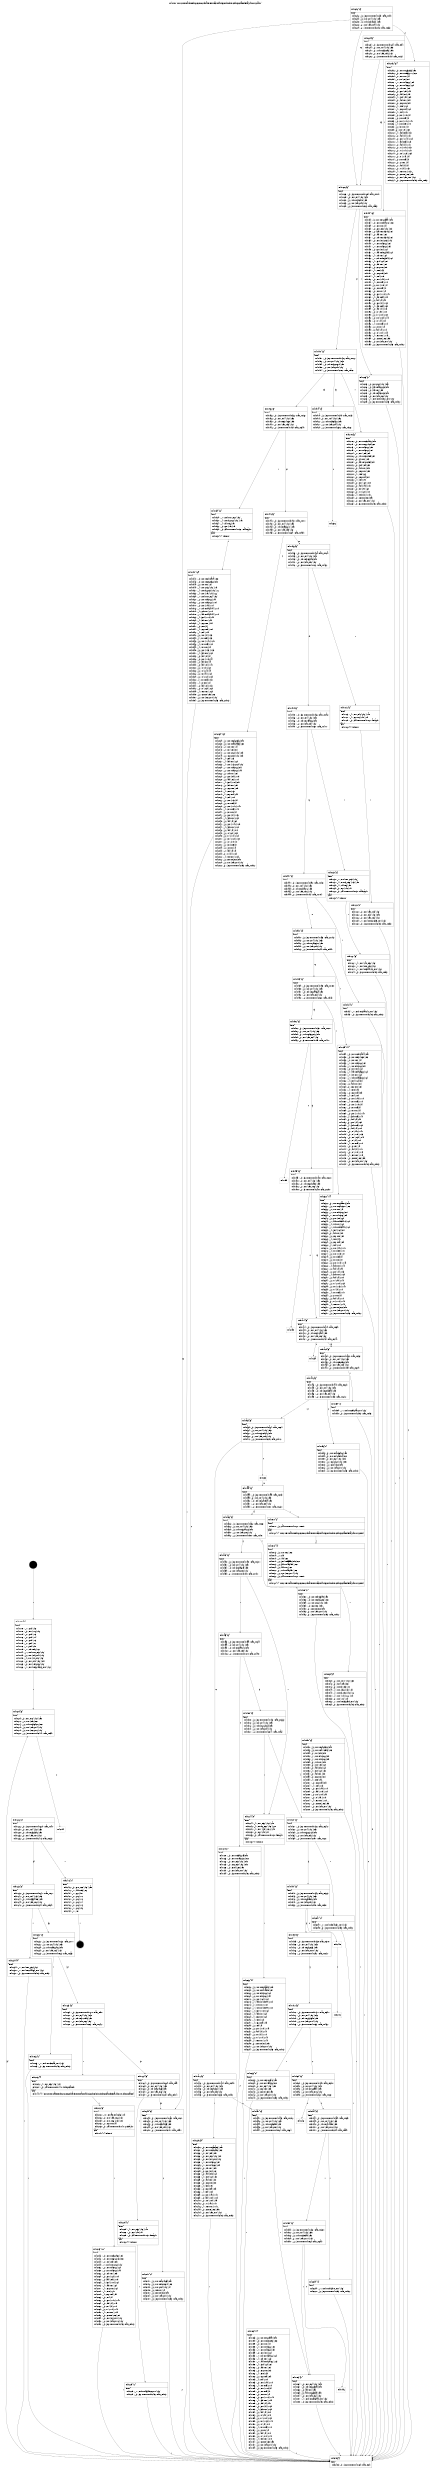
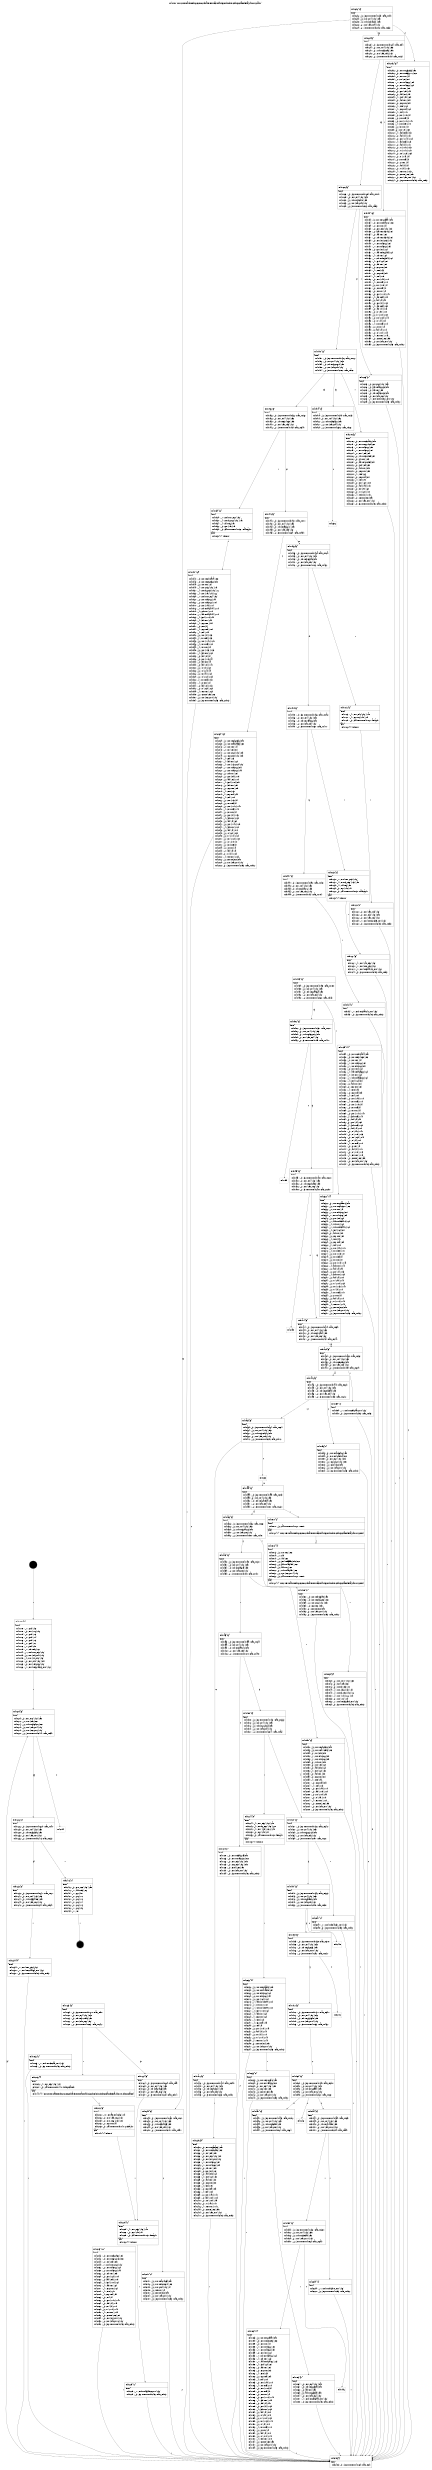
(350, 107) -> (378, 33)
(314, 940) -> none
(313, 1359) -> none
none -> (334, 1373)
(286, 1693) -> (301, 1641)
none -> (33, 1776)
(54, 1945) -> none
(337, 1979) -> (333, 1982)
(290, 2049) -> (267, 2061)
(160, 2103) -> none
(242, 2103) -> (293, 2103)
(114, 2191) -> (126, 2178)
(302, 2309) -> (290, 2286)
